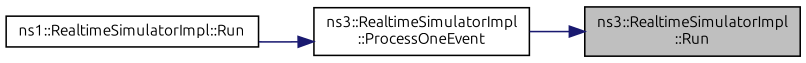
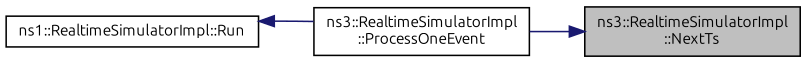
(692, 32) -> (692, 32)
(278, 42) -> (294, 21)
